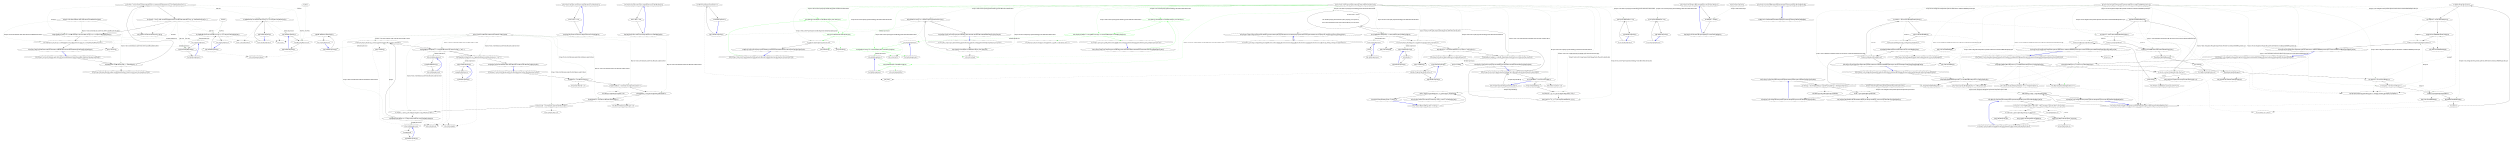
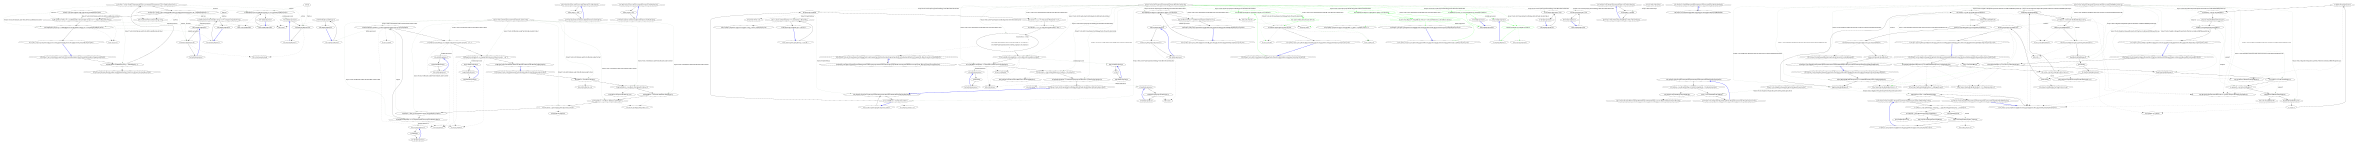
none -> (754, 20)
(2438, 50) -> none
